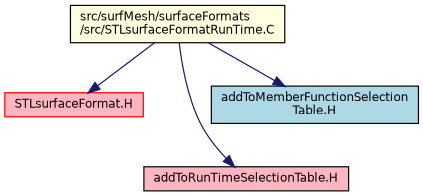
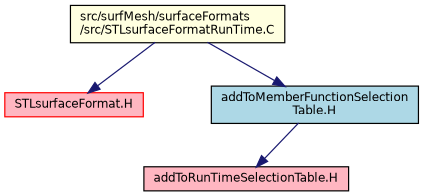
(193, 105) -> (282, 141)
